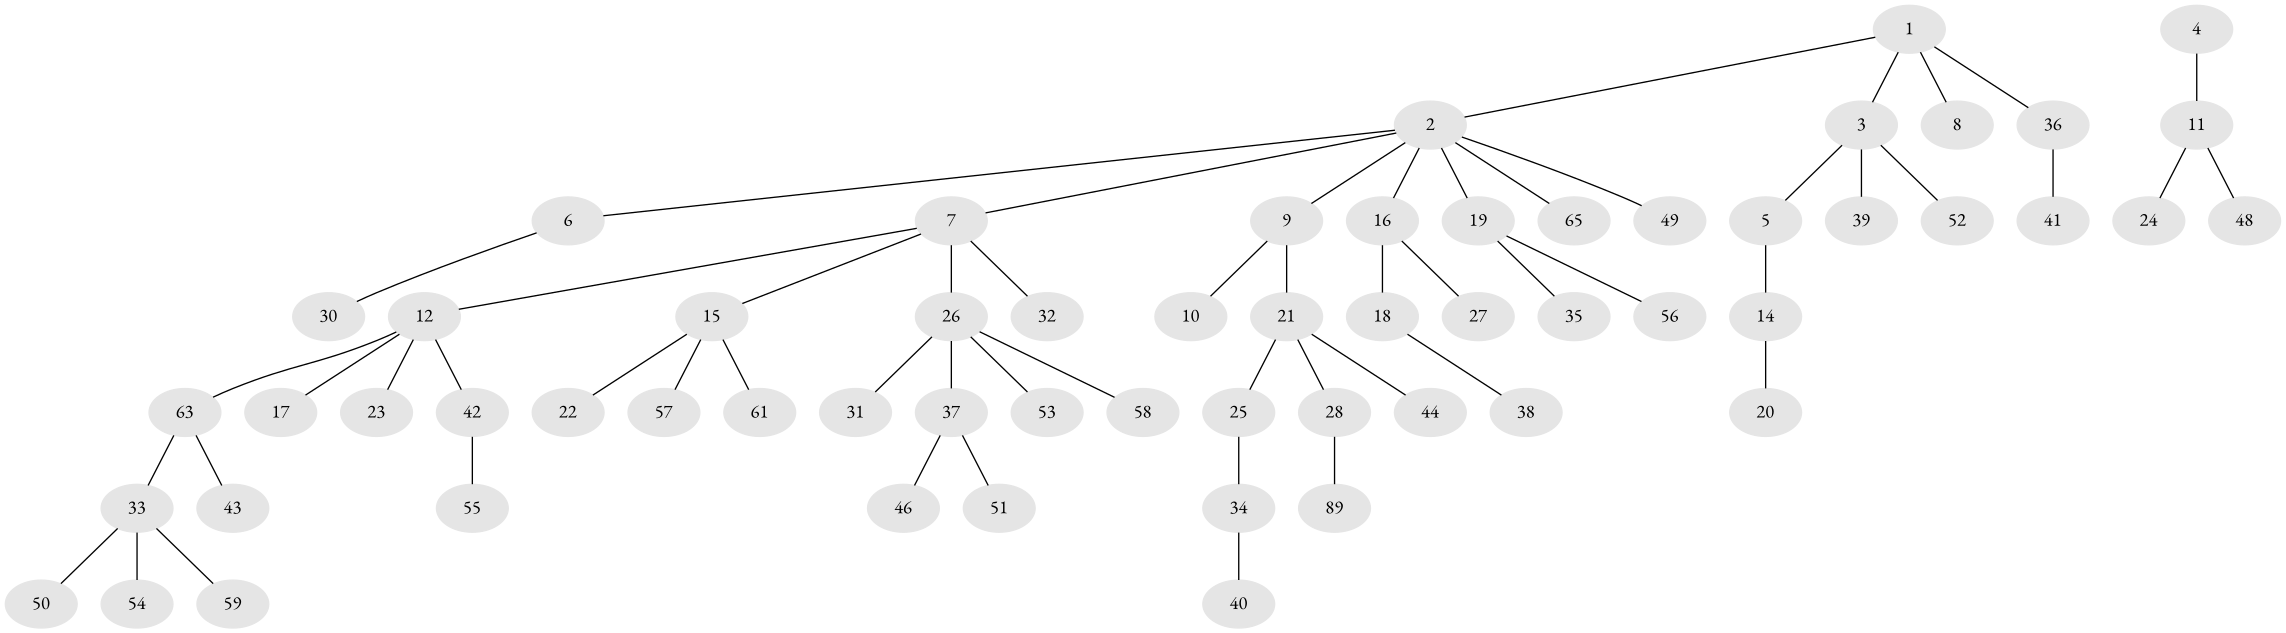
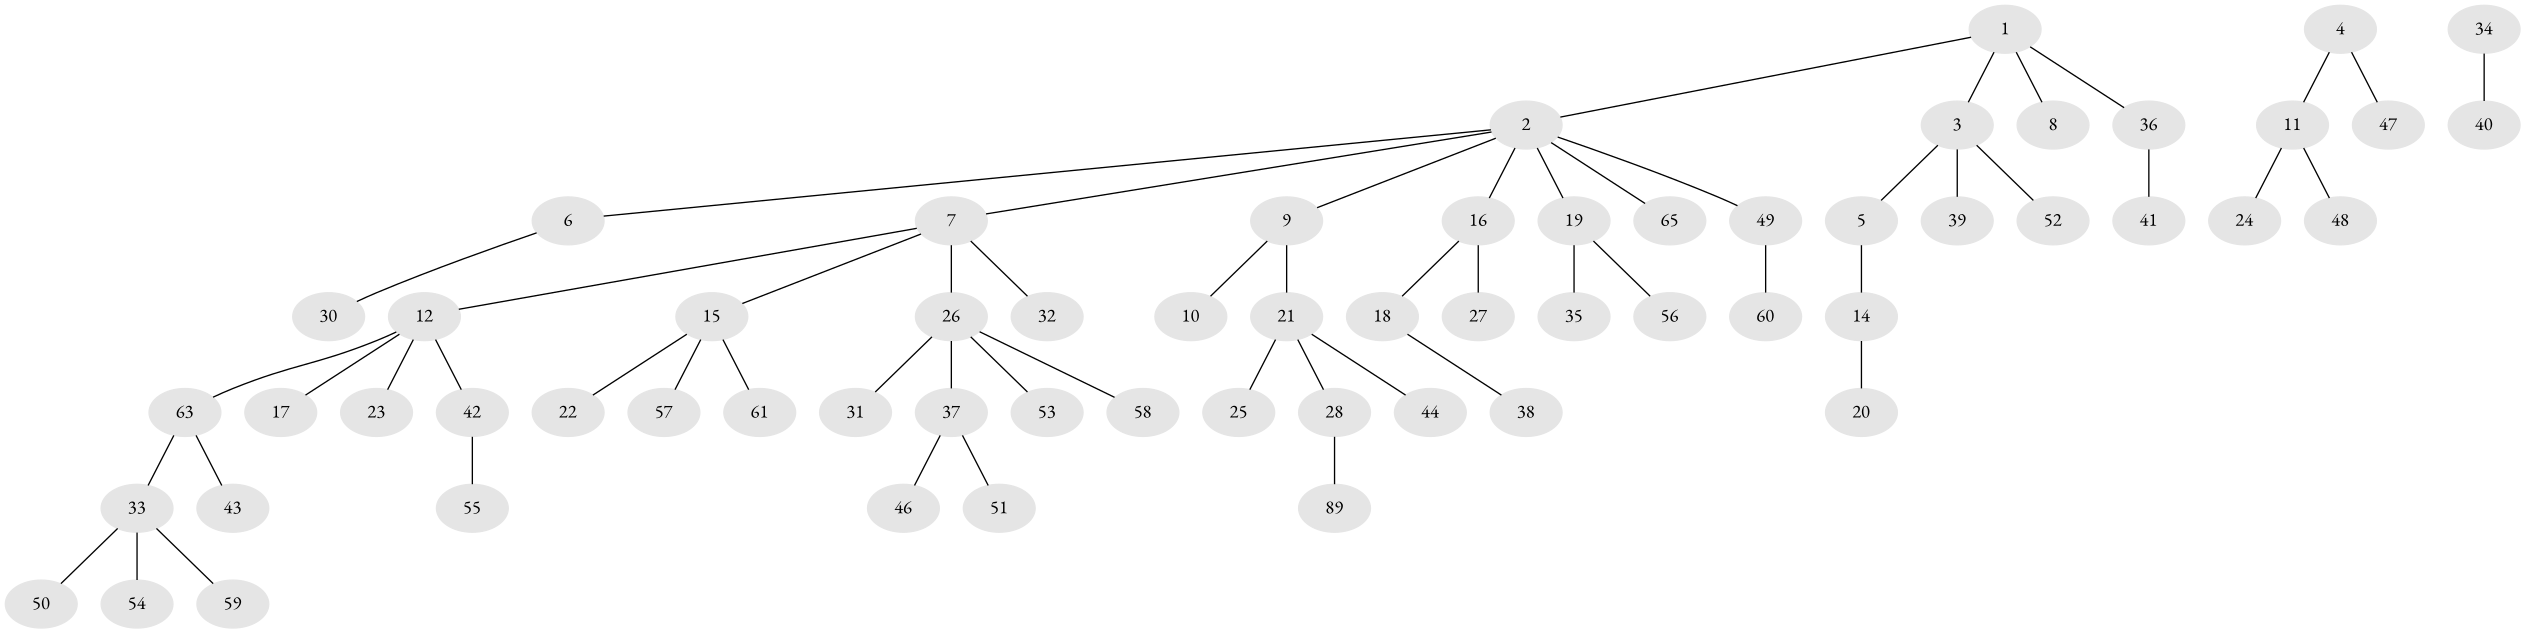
none -> (2388, 125)
none -> (1766, 317)
(1239, 461) -> none
